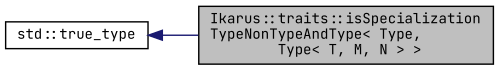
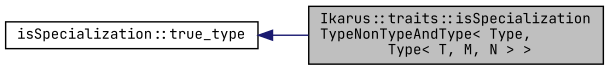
(77, 35) -> (132, 35)
